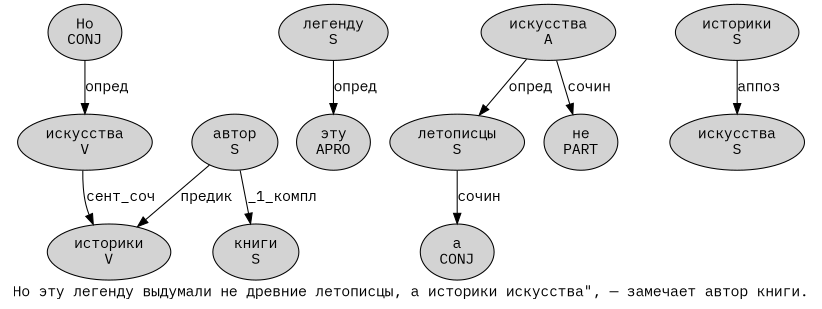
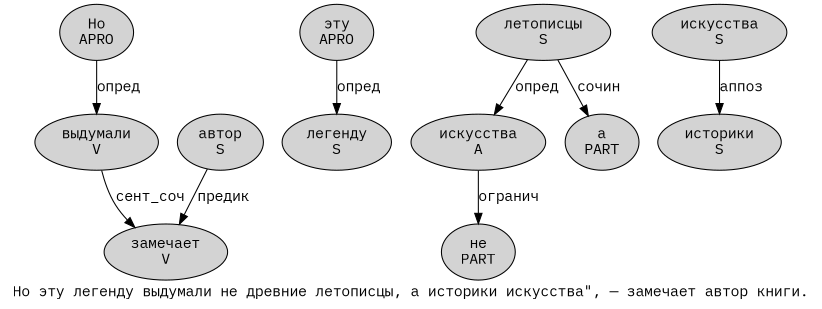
(85, 32) -> (97, 32)
(333, 82) -> (337, 82)
(737, 82) -> (720, 82)
(506, 83) -> (514, 83)
(589, 87) -> (509, 197)
(85, 142) -> (97, 142)
(109, 252) -> (166, 252)
(256, 252) -> none
(457, 252) -> (602, 142)
